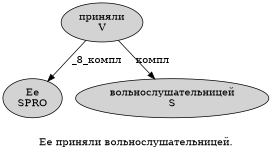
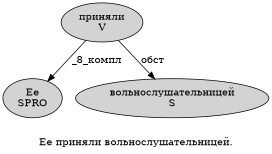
(153, 60) -> (153, 60)
